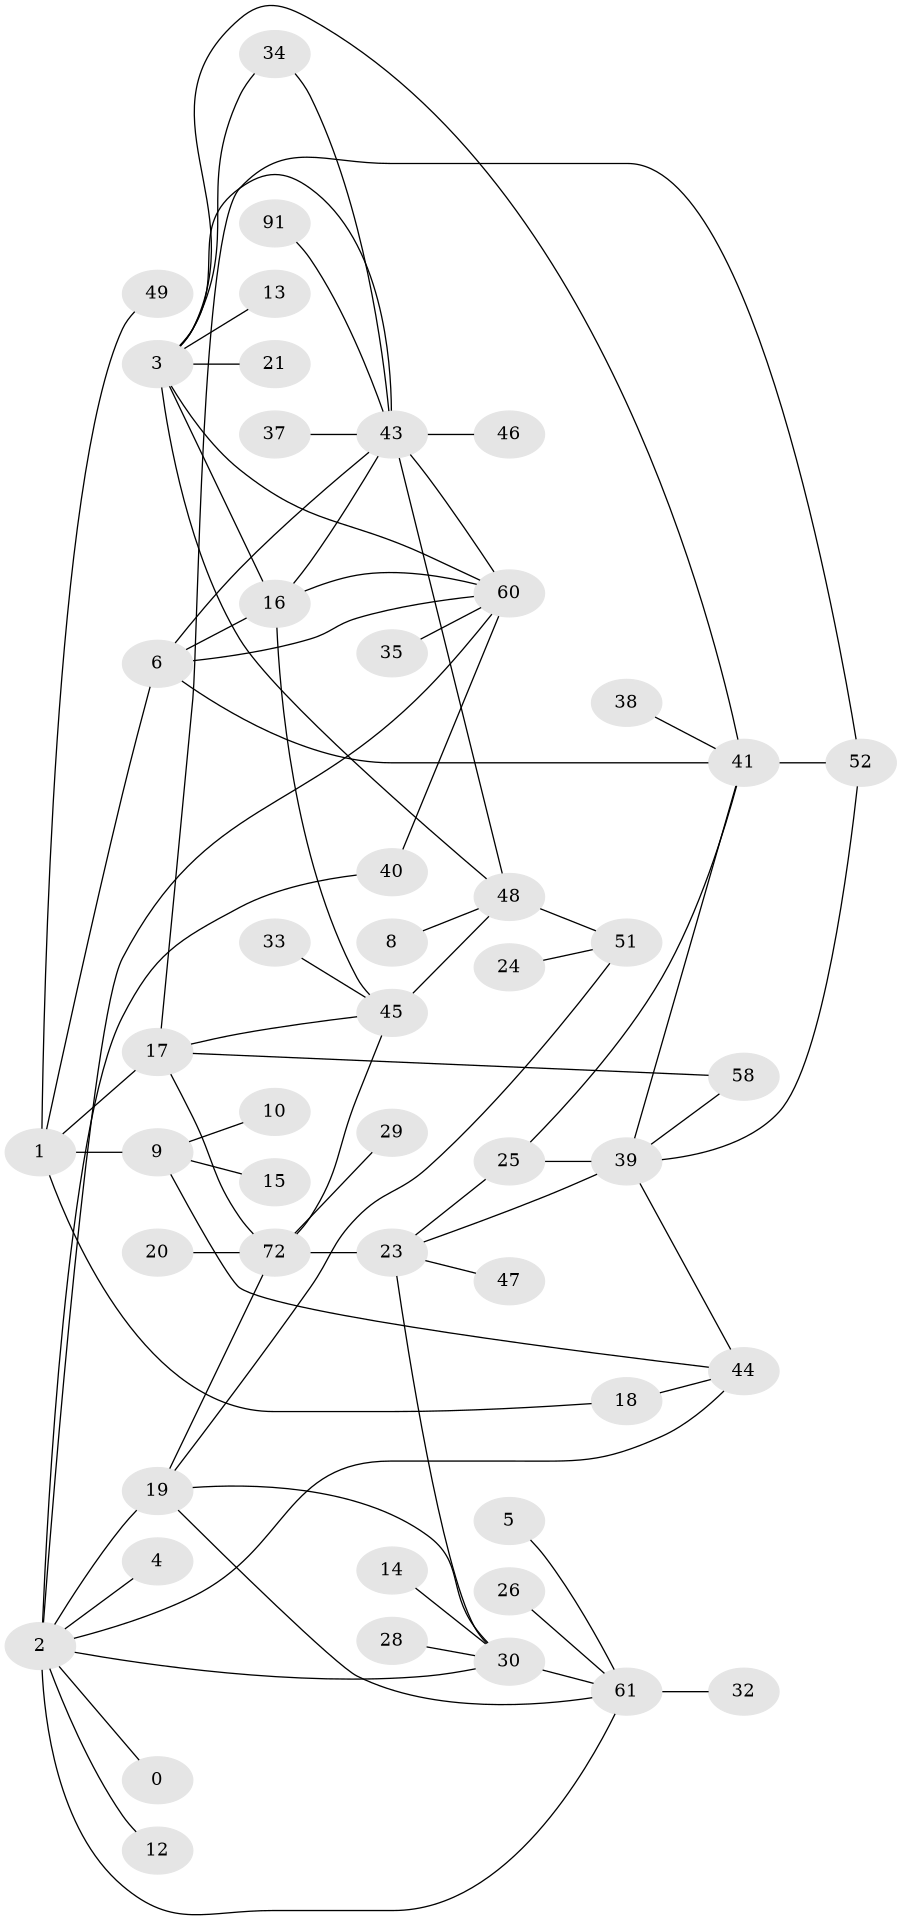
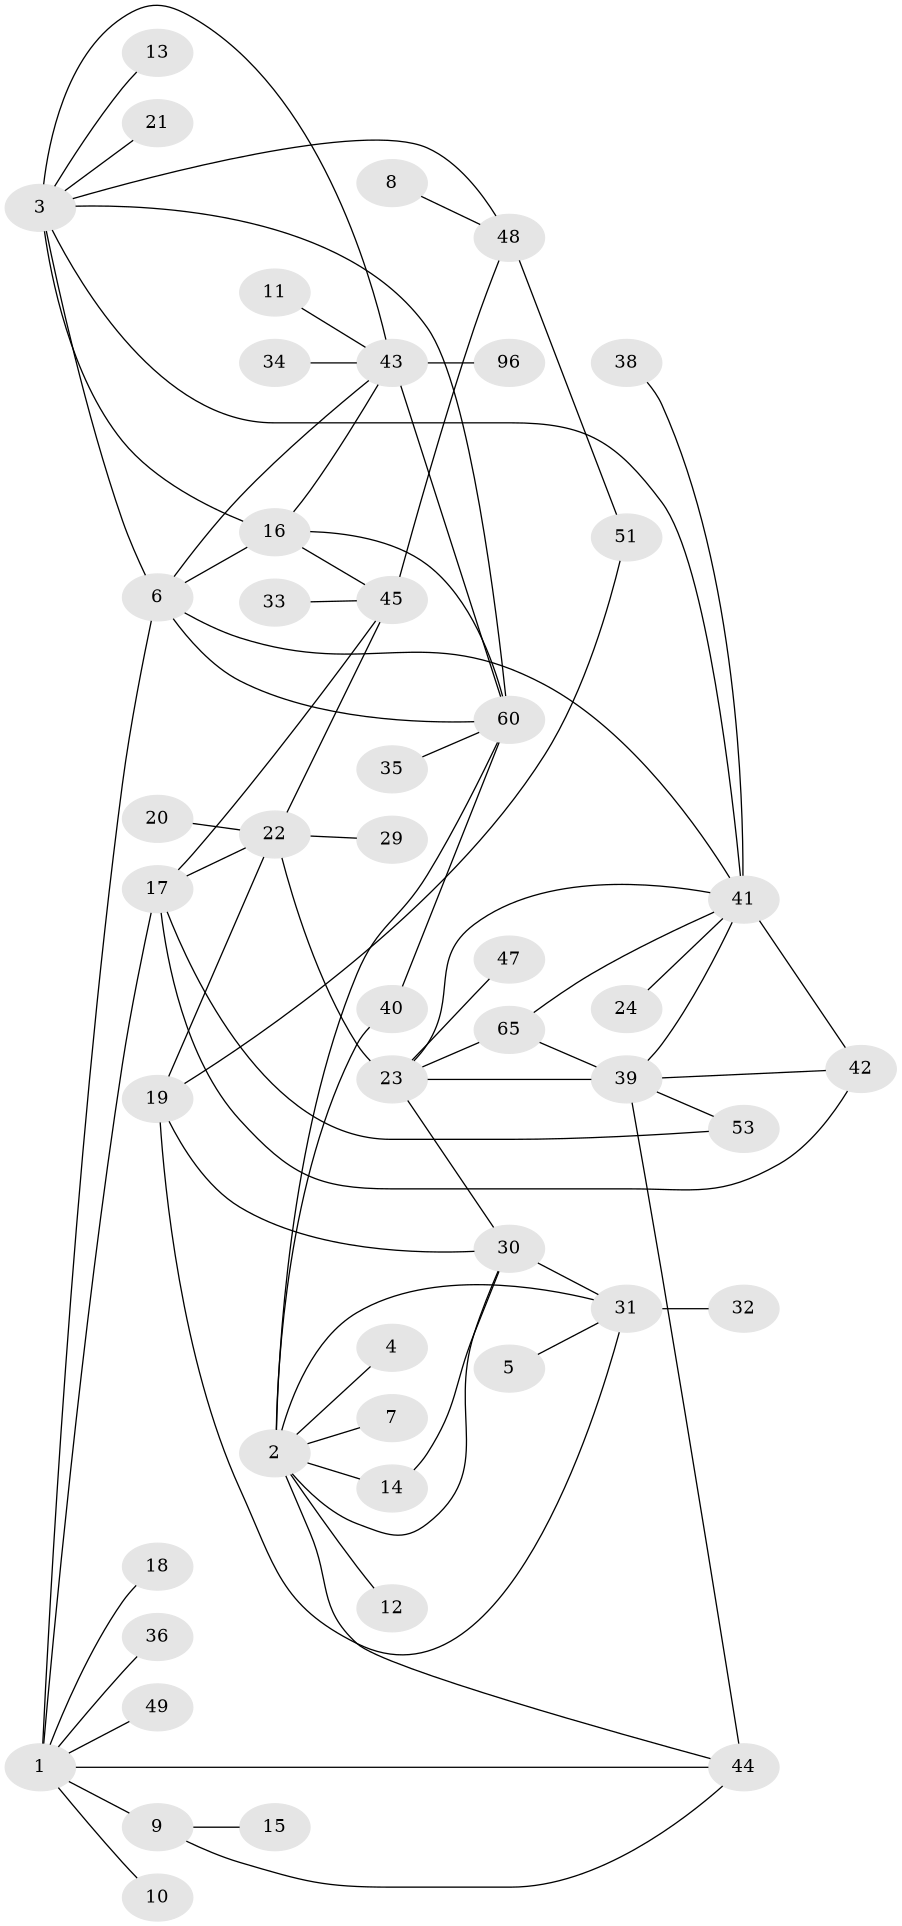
(218, 196) -> (88, 406)
(275, 223) -> (275, 293)
(275, 434) -> none
(509, 434) -> (509, 363)
(453, 676) -> none
(861, 763) -> (861, 1069)
none -> (514, 903)
(568, 955) -> (685, 954)
(744, 1077) -> (744, 1129)
(216, 1132) -> (97, 1834)
(509, 1161) -> (509, 1030)
(275, 1253) -> (275, 835)
(685, 1386) -> (392, 1767)
(93, 1565) -> (334, 1471)
(509, 1591) -> none
none -> (158, 1637)
(392, 1641) -> none
(627, 1692) -> (627, 1309)
(158, 1780) -> (392, 1418)
